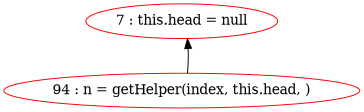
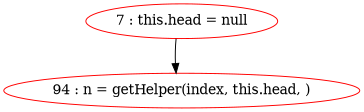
(188, 61) -> (175, 51)
